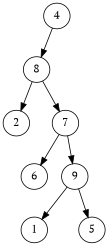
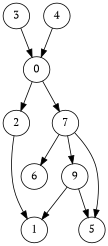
none -> (16, 16)
(37, 70) -> (37, 70)
none -> (96, 168)
none -> (12, 175)
